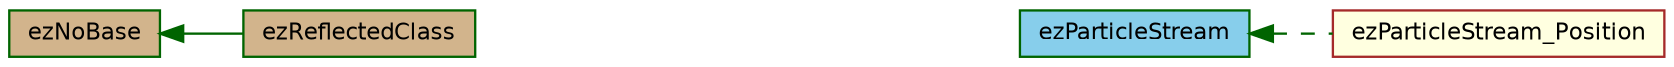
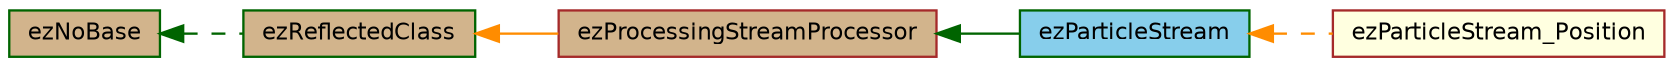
(213, 34) -> (213, 34)
none -> (748, 34)
(1303, 34) -> (1303, 34)
